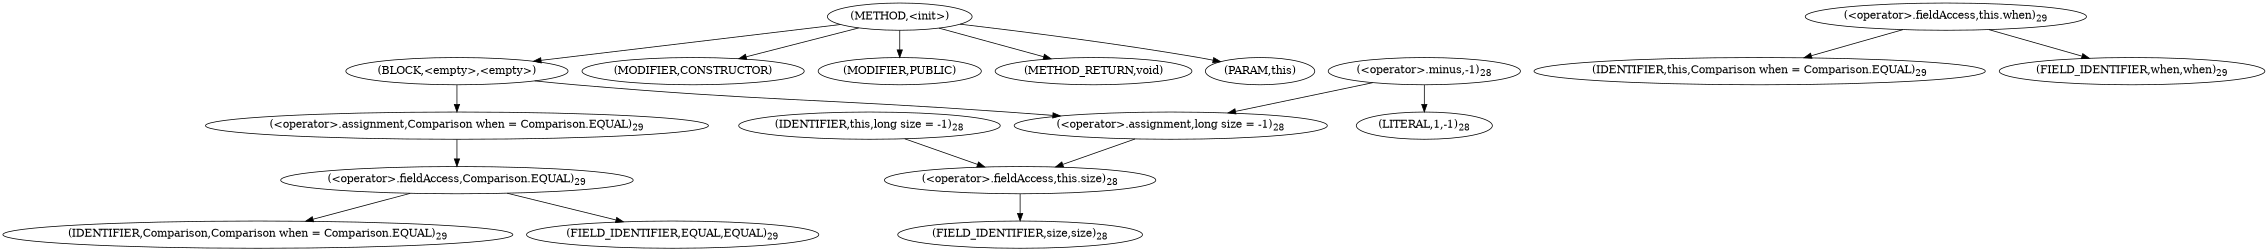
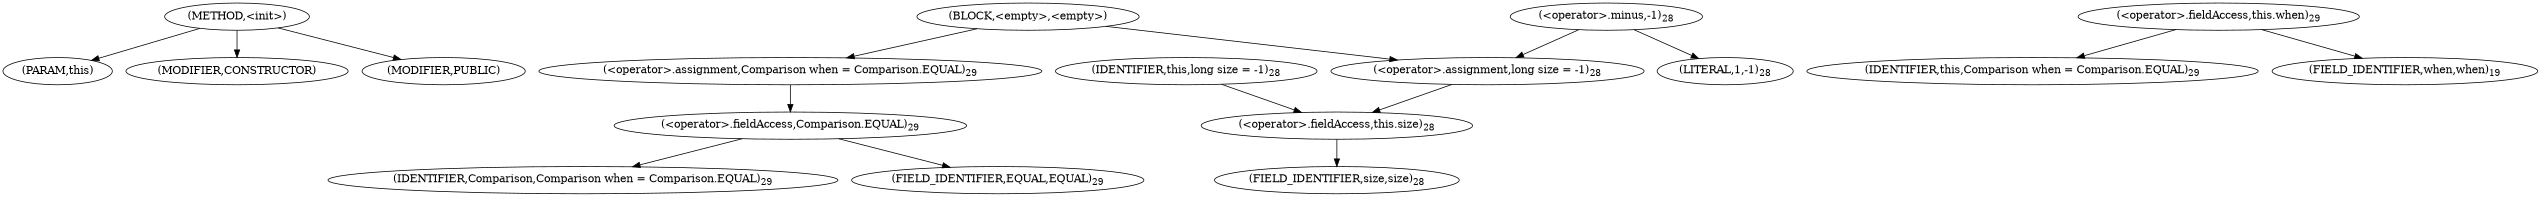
(691, 42) -> none
(2222, 70) -> (2495, 70)
(1094, 71) -> none
